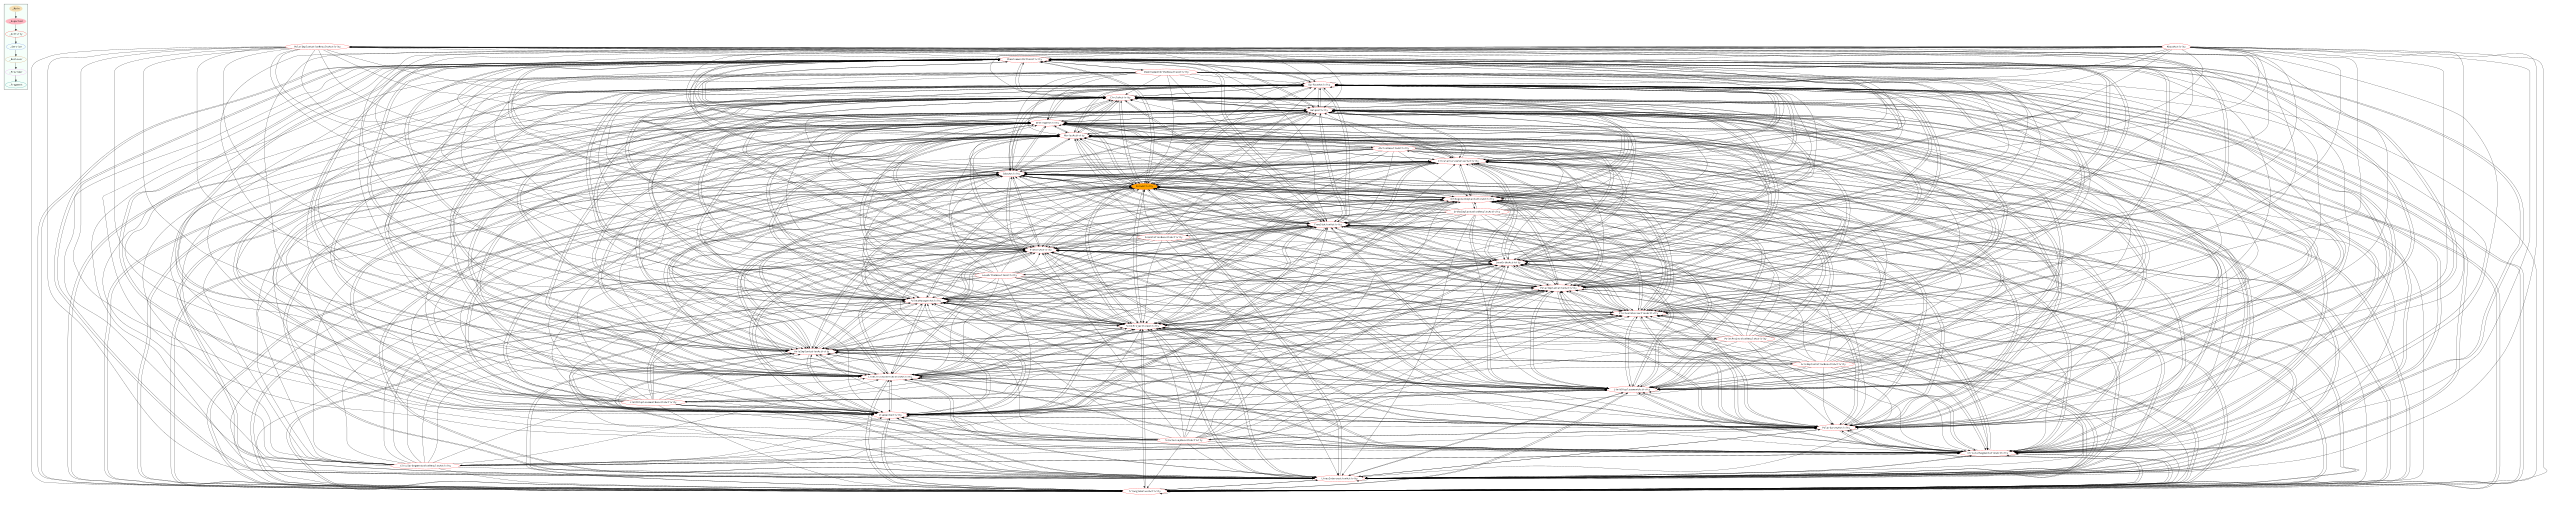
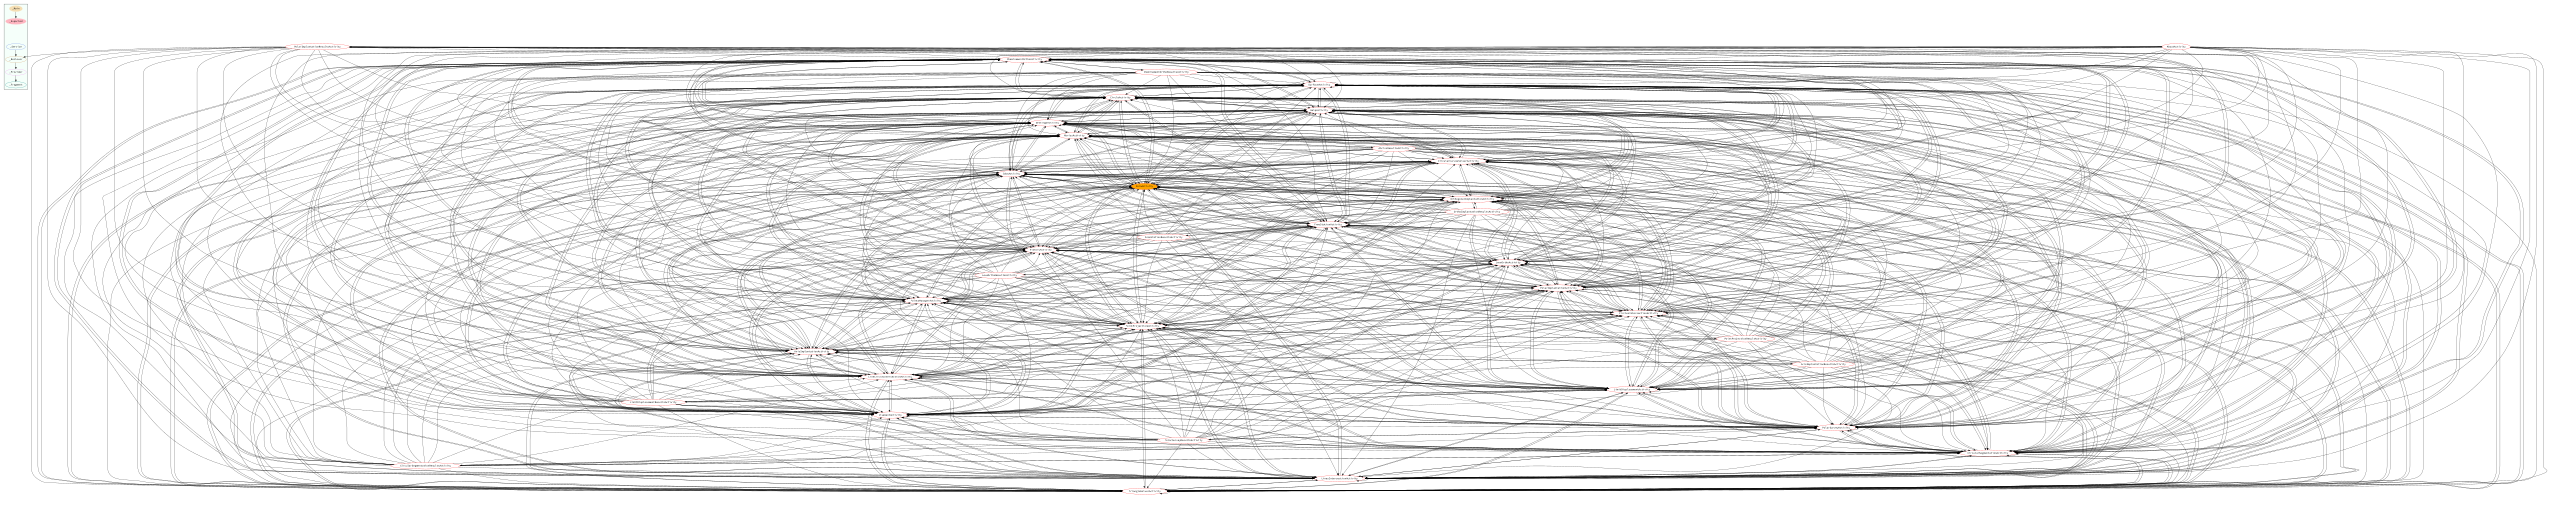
(16, 34) -> none
(752, 95) -> (149, 50)
(1427, 155) -> (1424, 155)
(104, 413) -> none
